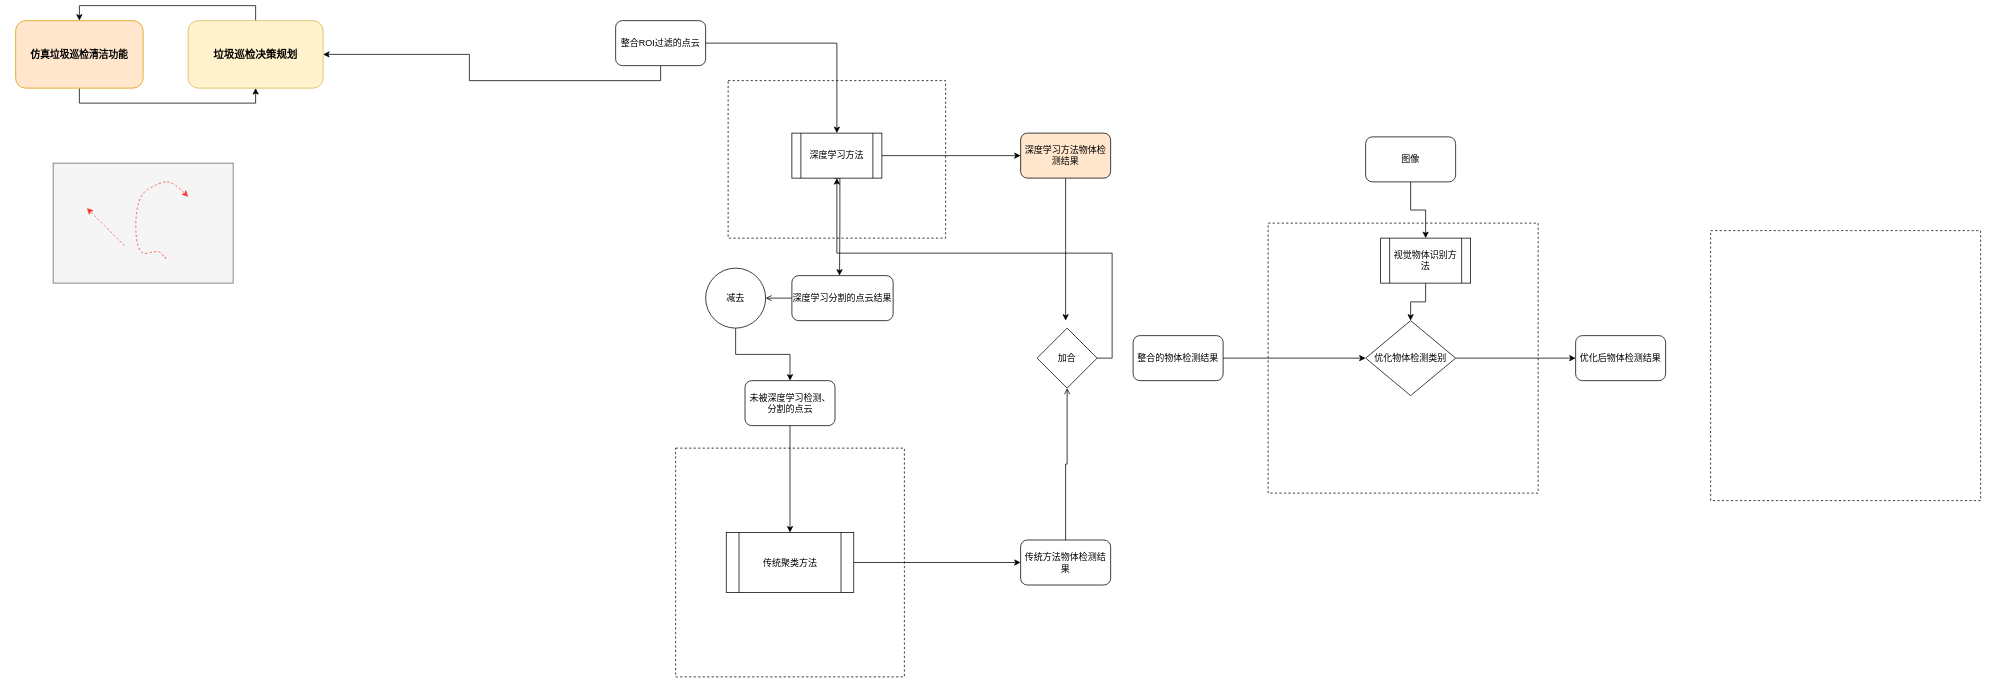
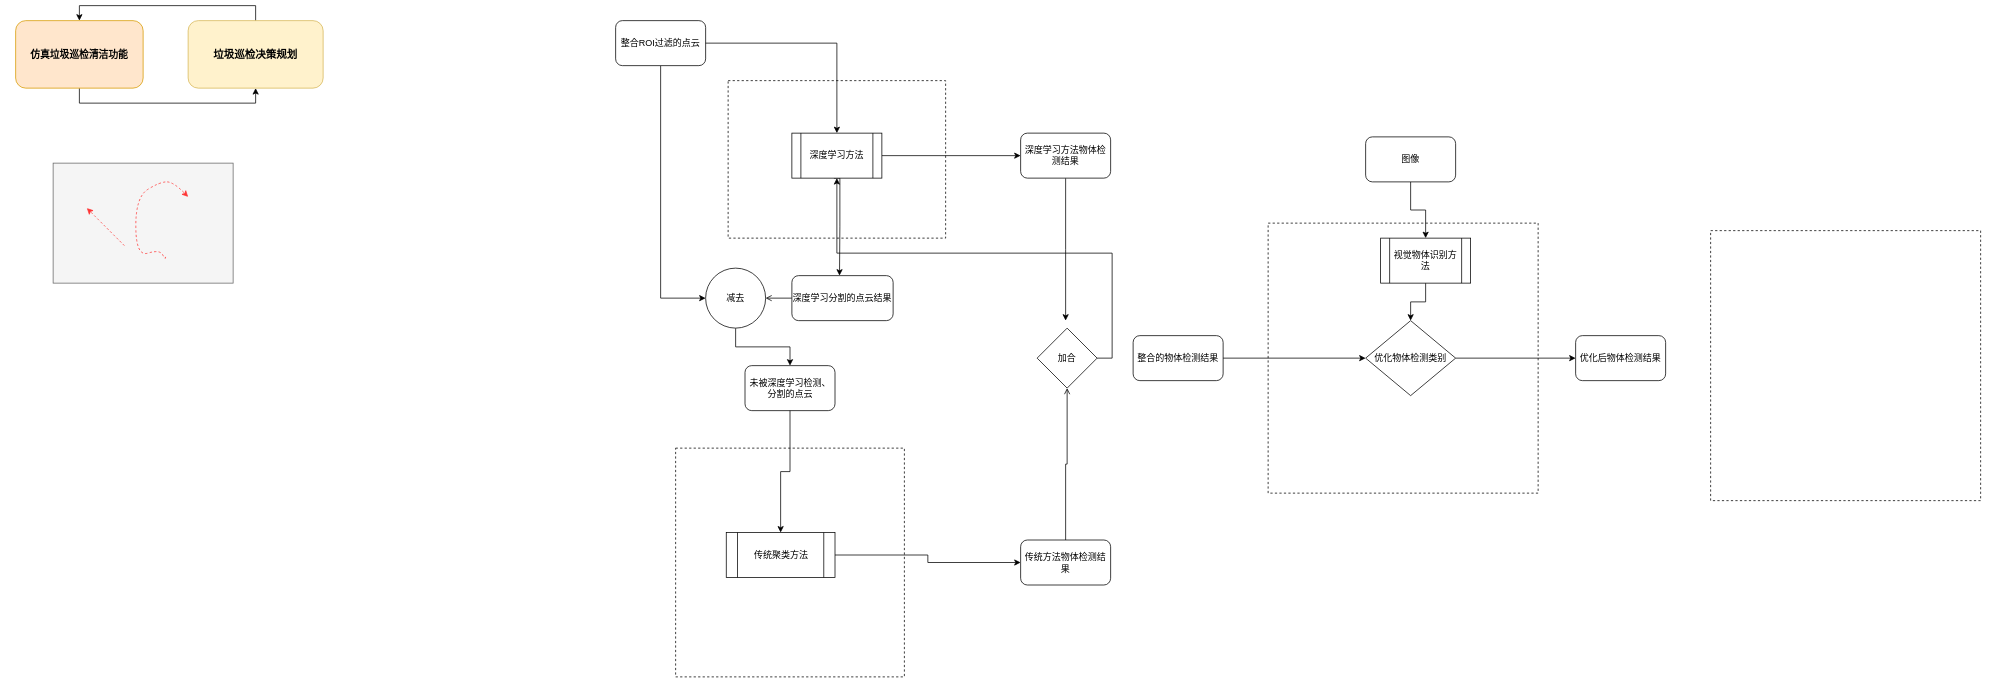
(483, 81) -> (660, 189)
(1065, 156) -> (1065, 156)
(790, 403) -> (790, 388)
(790, 563) -> (780, 555)
